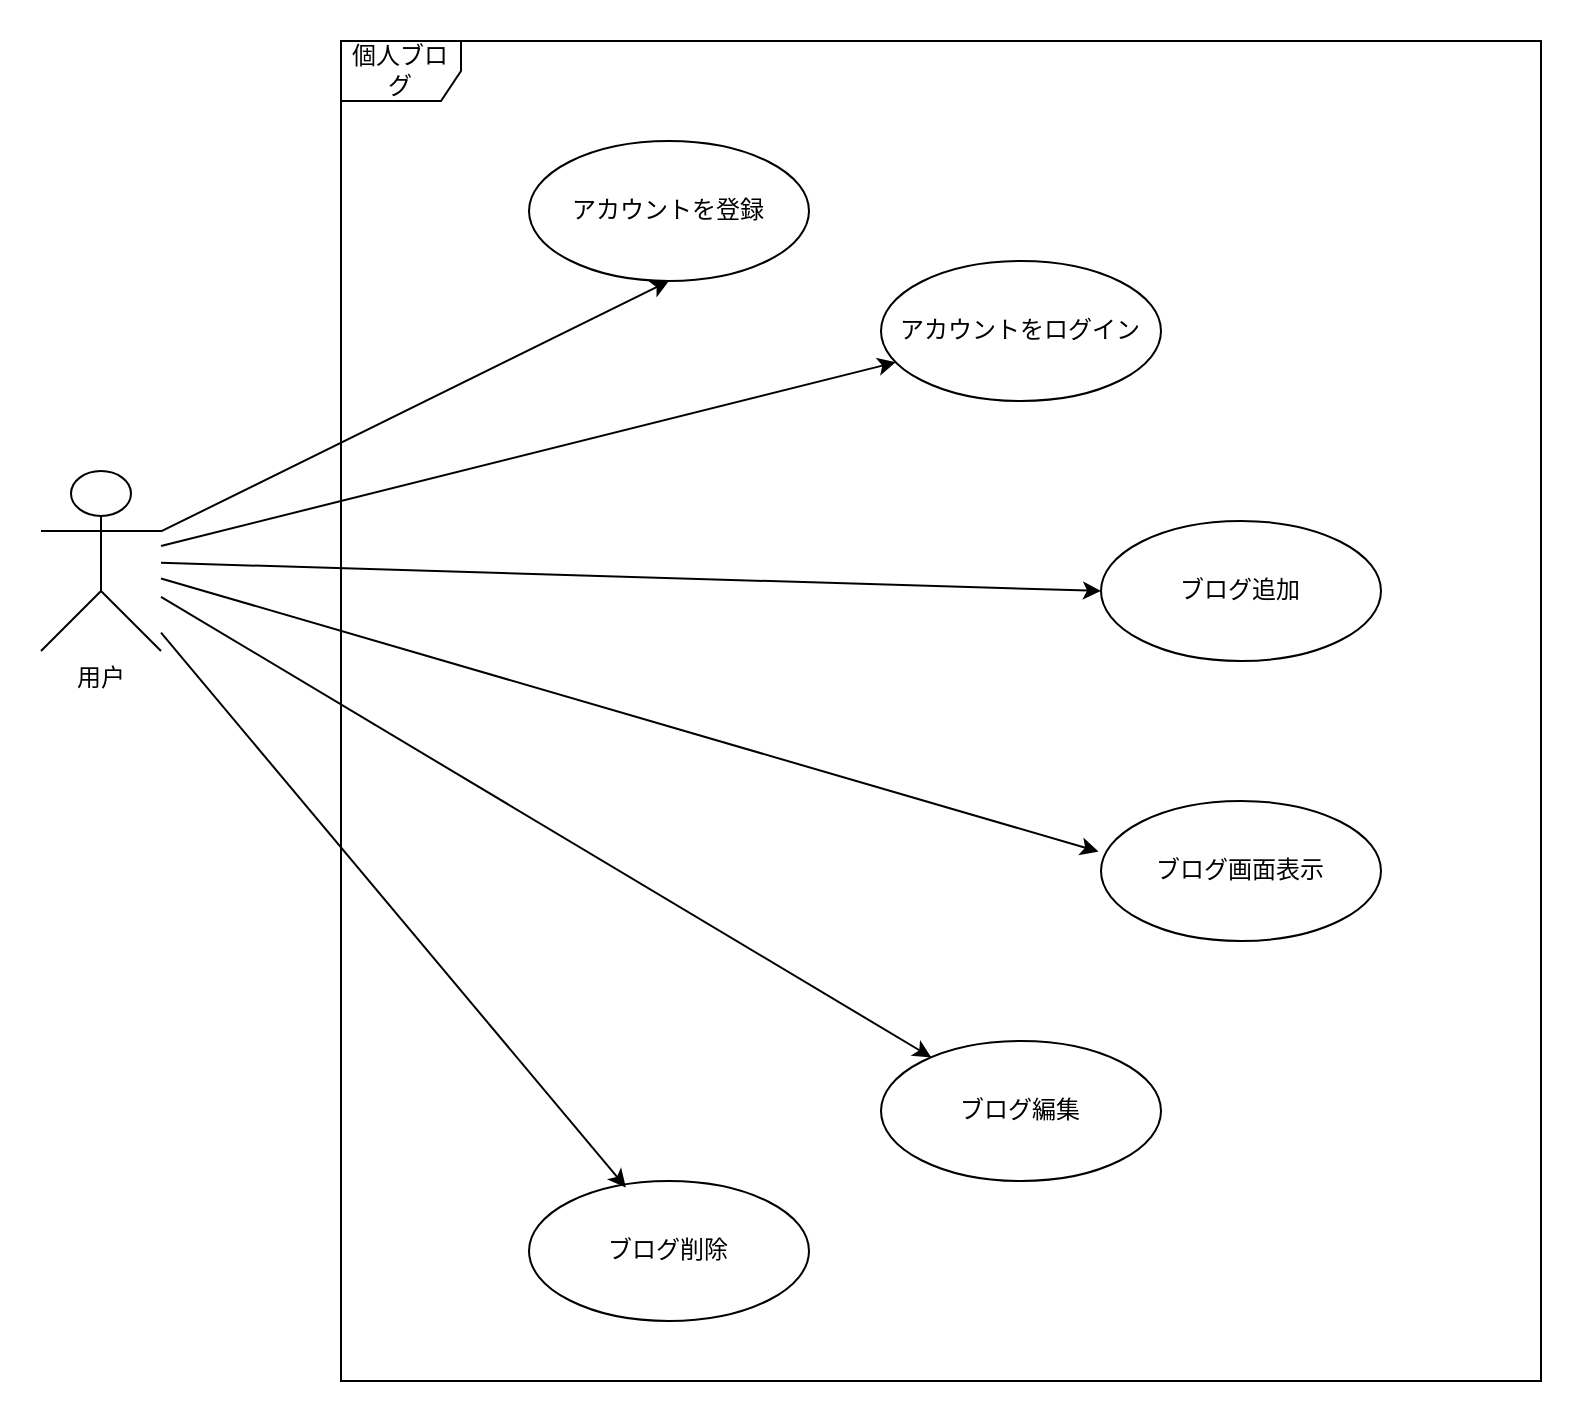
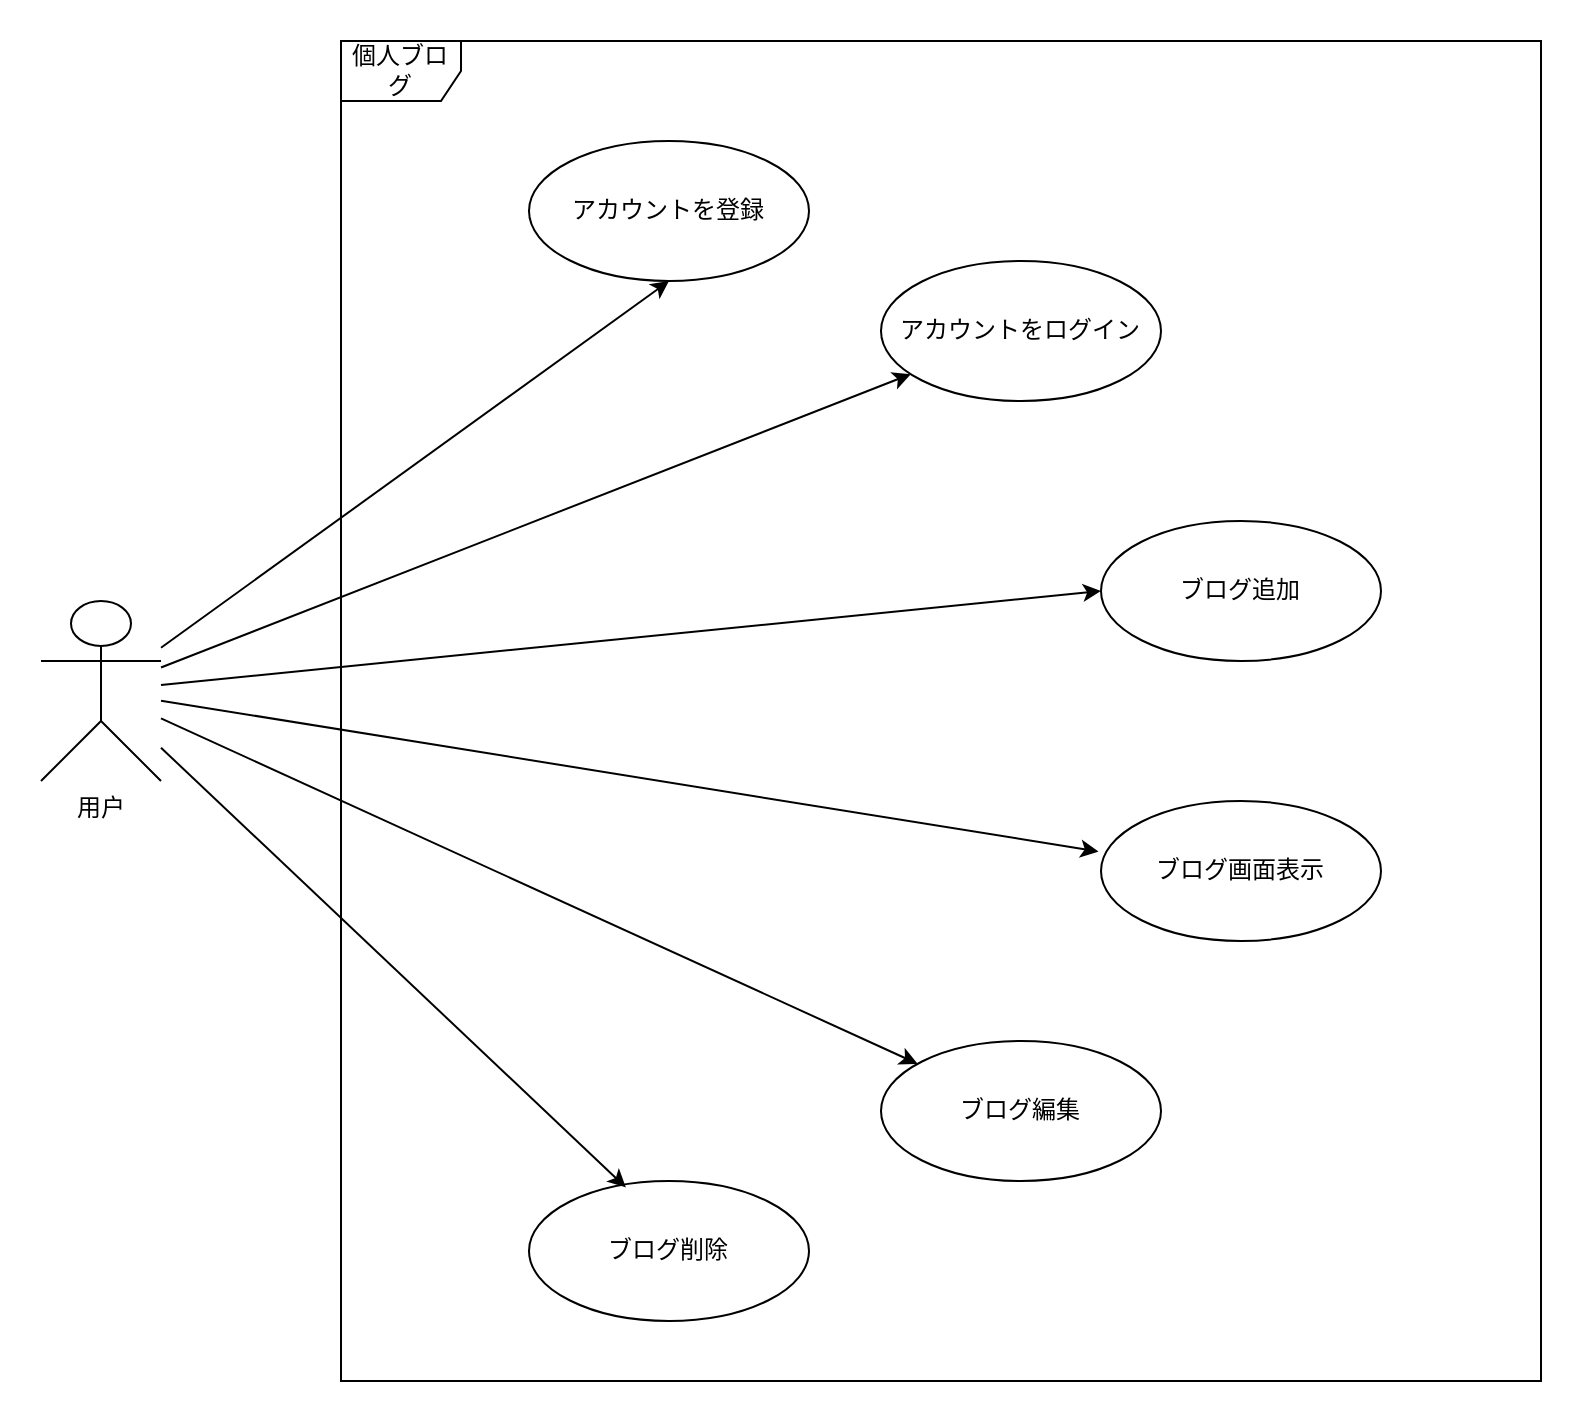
(101, 561) -> (101, 691)
